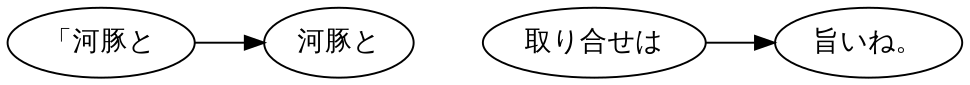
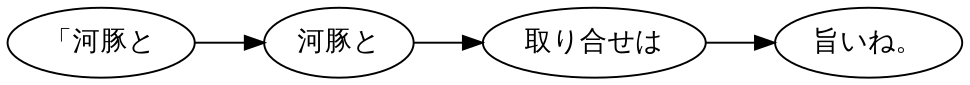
none -> (438, 43)
